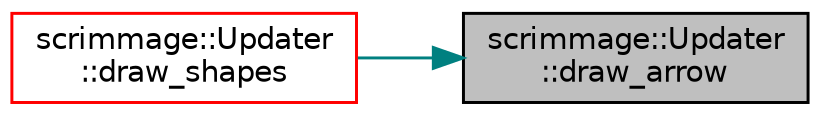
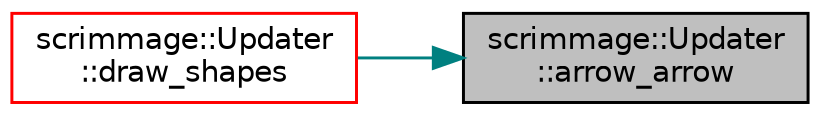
(636, 58) -> (636, 58)
